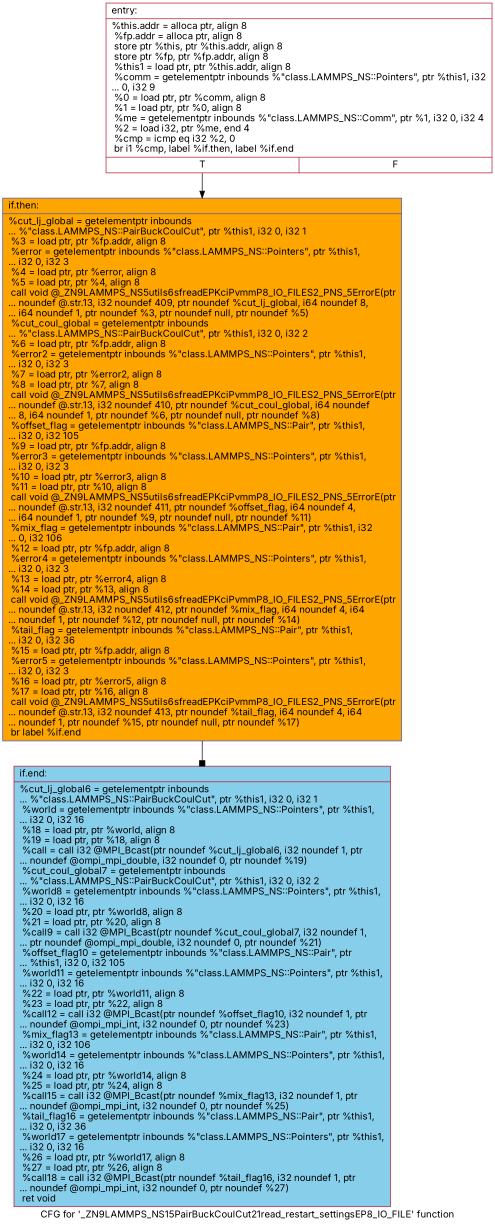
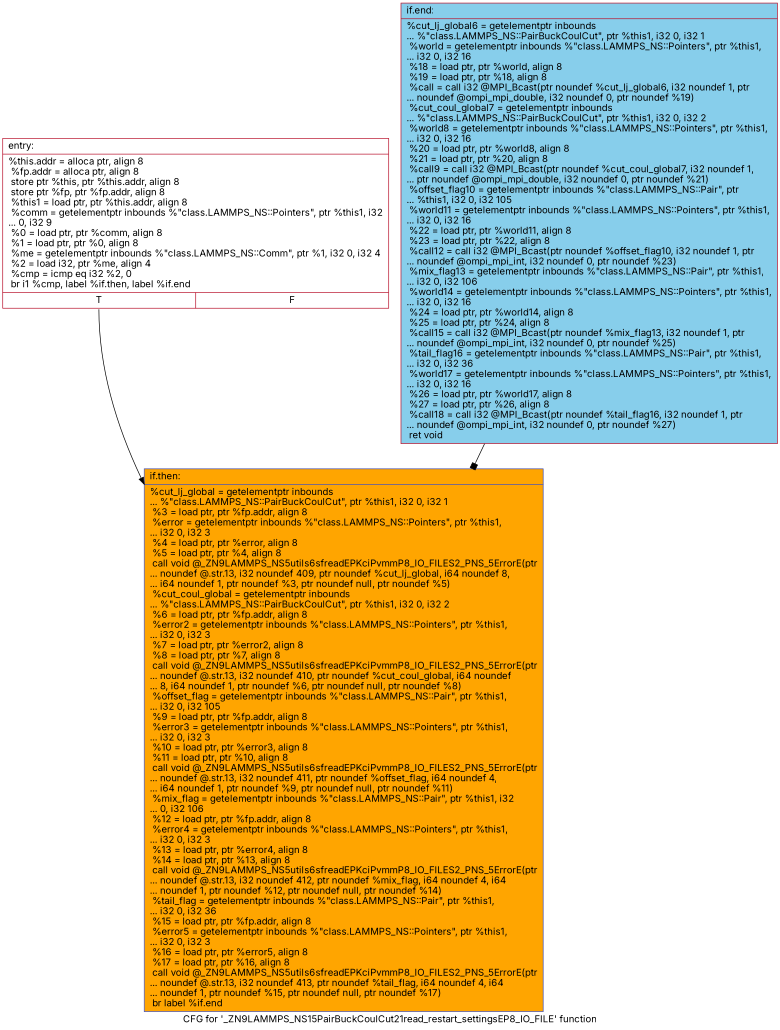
(181, 129) -> (80, 264)
(202, 750) -> (480, 453)
